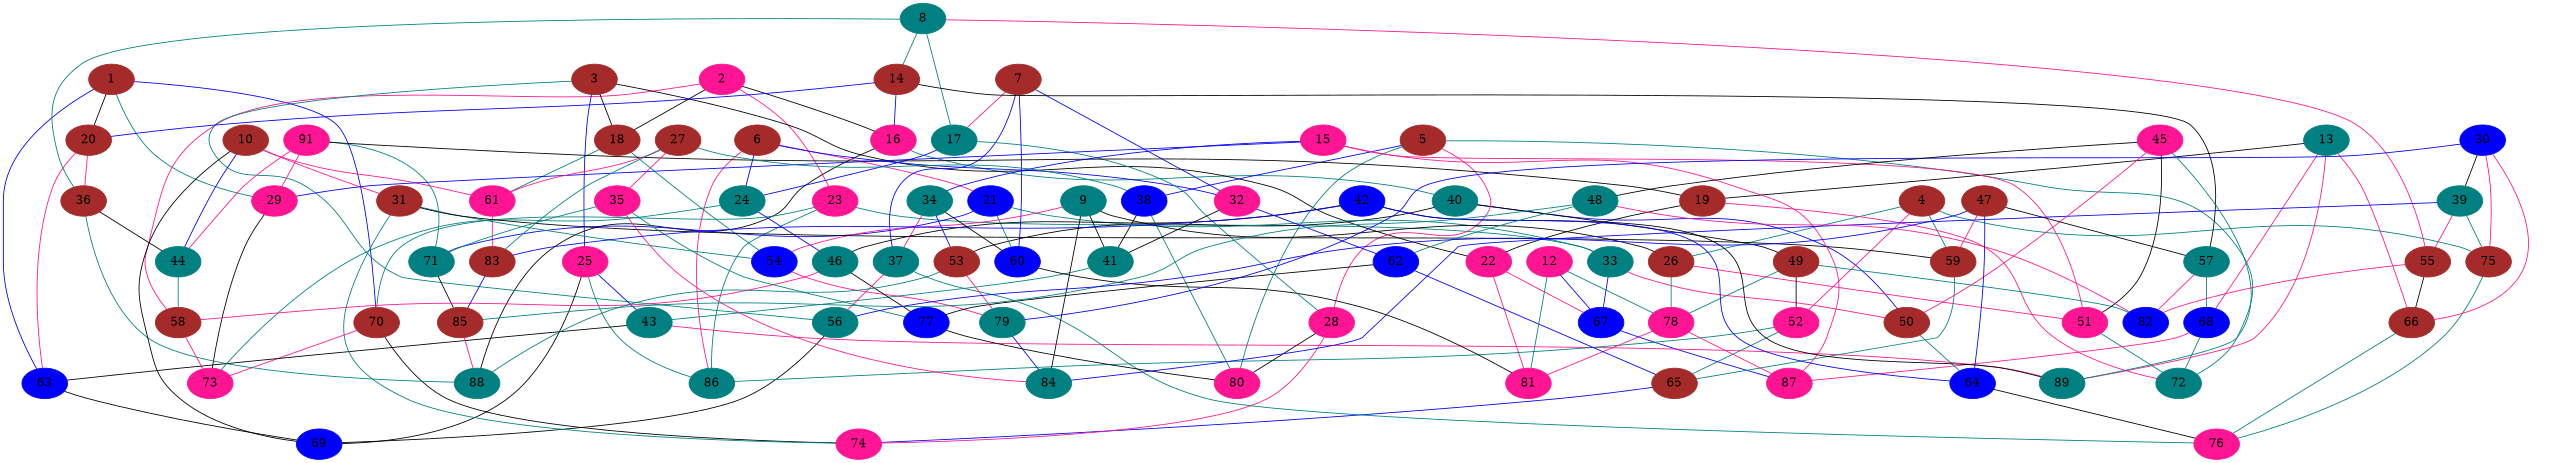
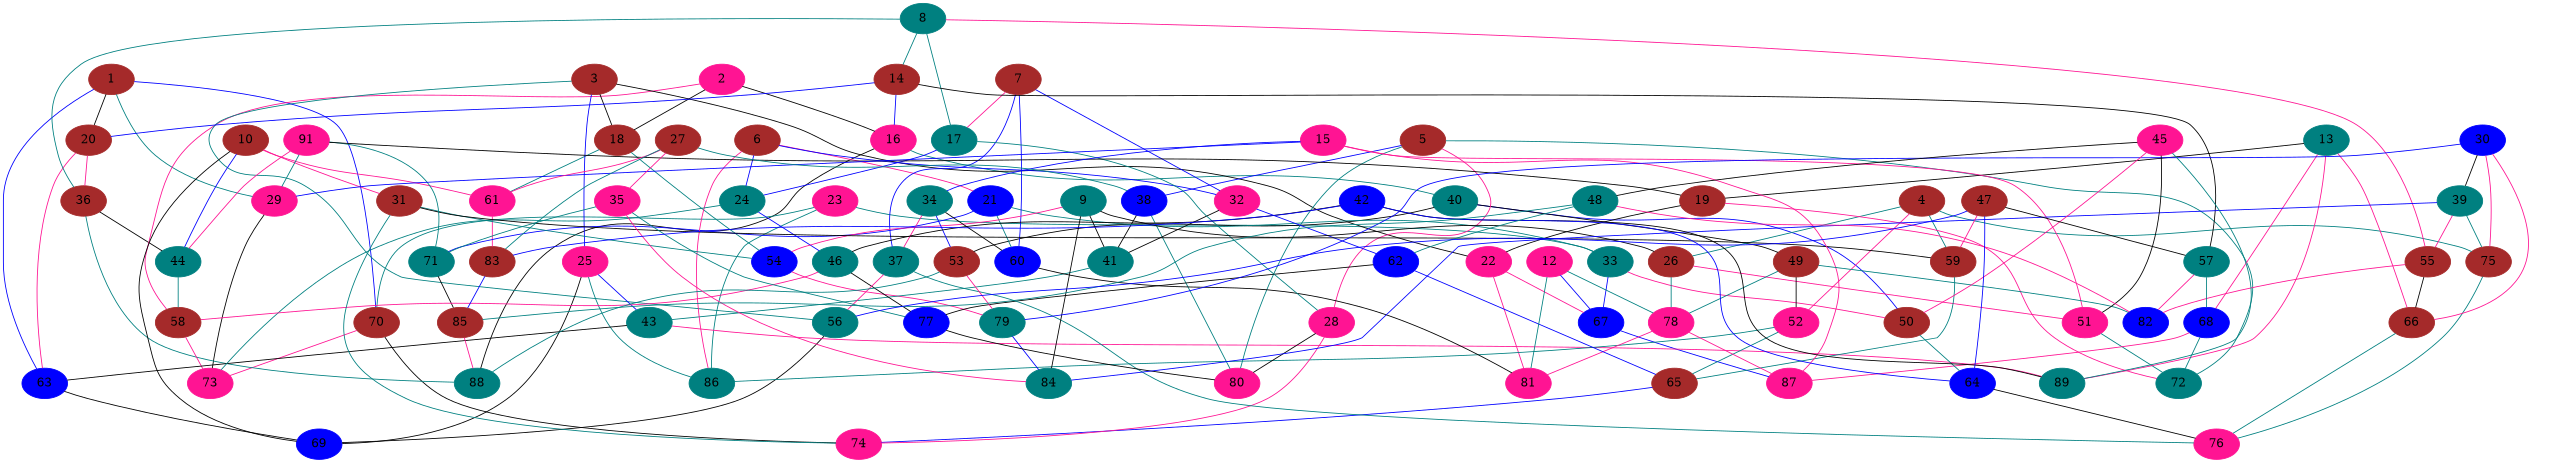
(797, 135) -> none
(290, 171) -> (290, 171)
